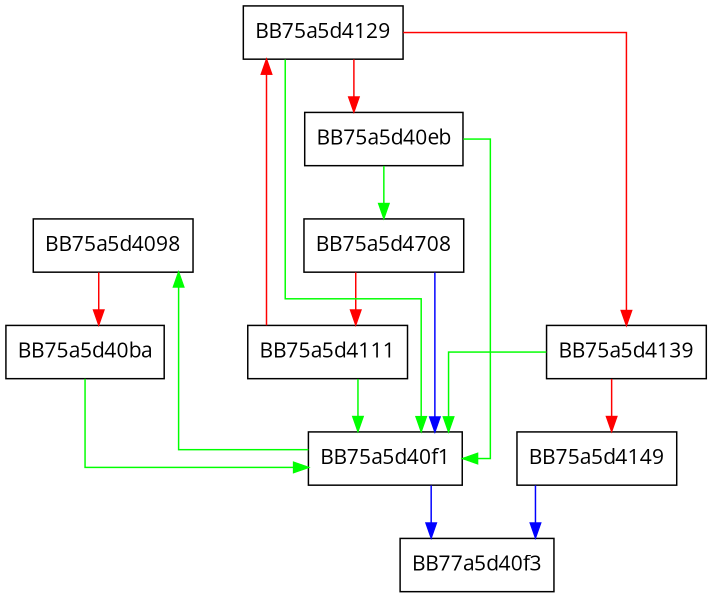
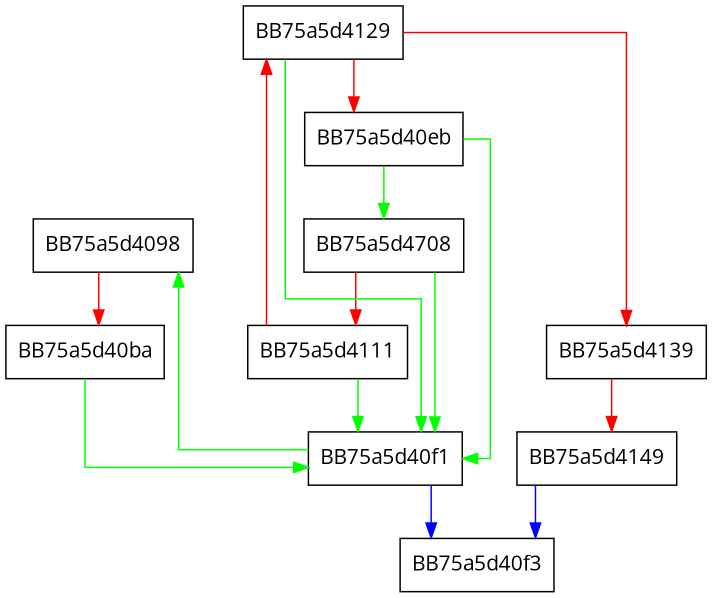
(435, 345) -> (435, 345)
(465, 352) -> none
(477, 565) -> (477, 565)
